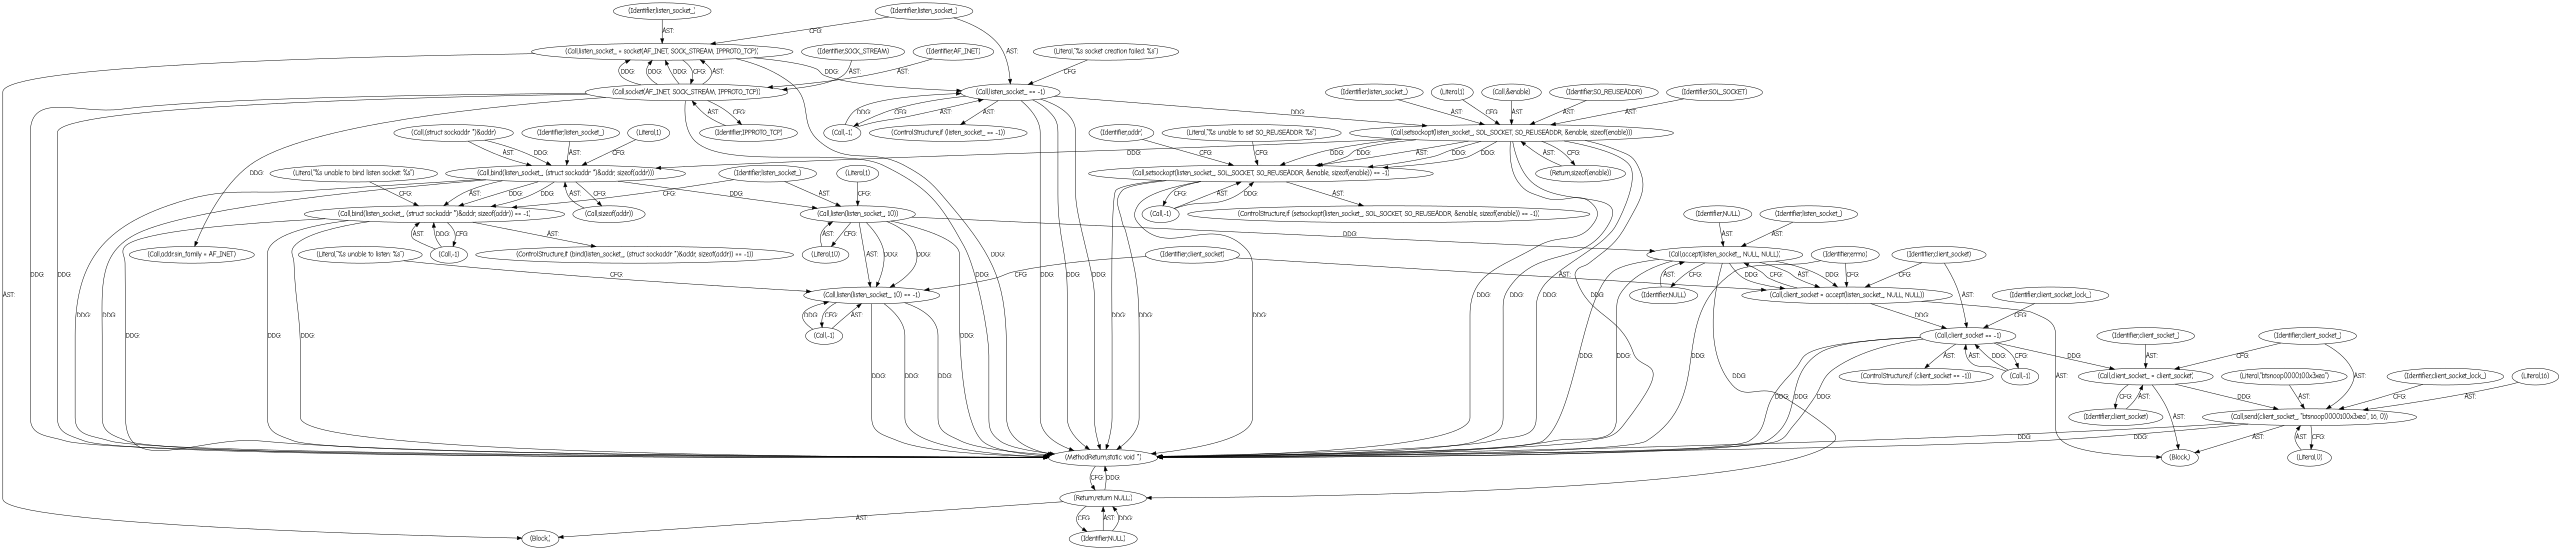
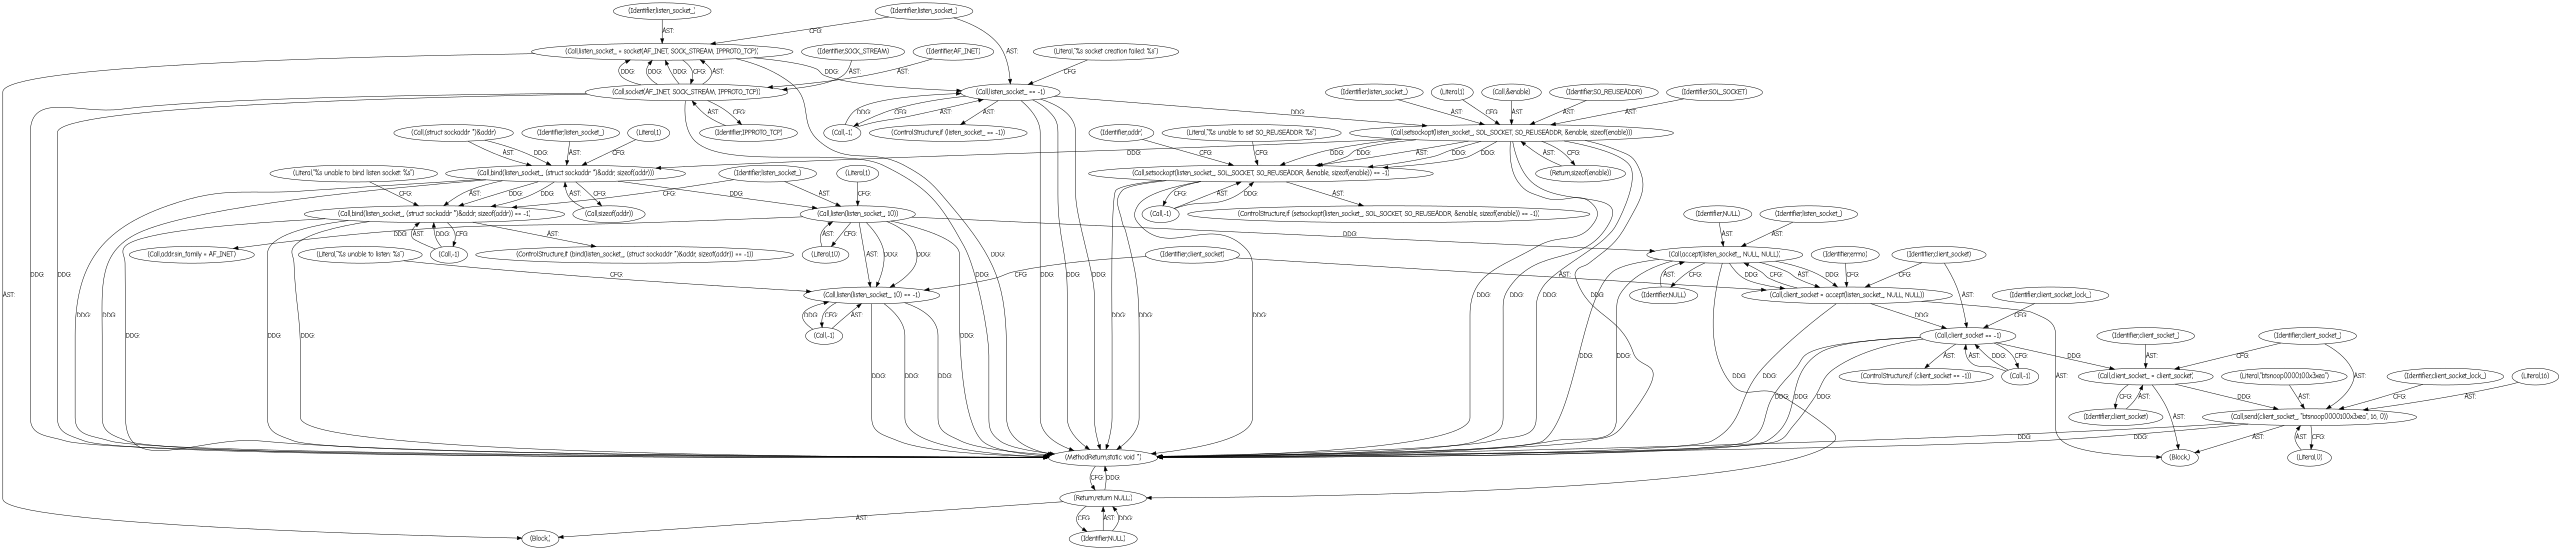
(378, 124) -> (520, 225)
(1643, 442) -> (1715, 439)
